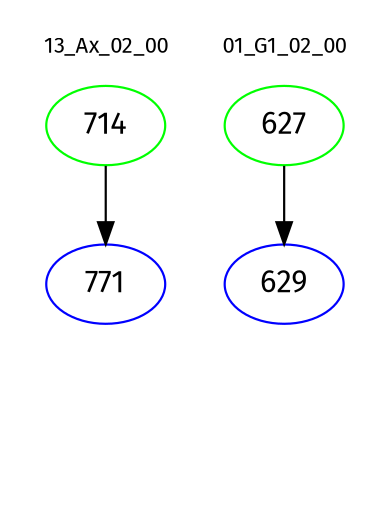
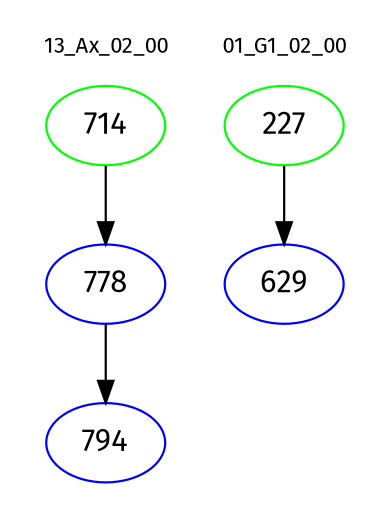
(284, 126) -> (284, 126)
(106, 284) -> (106, 284)
none -> (106, 443)
